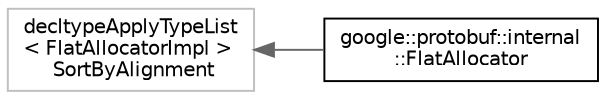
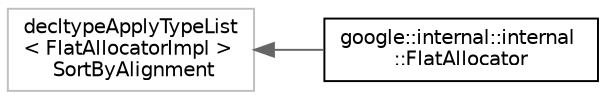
(461, 50) -> (461, 50)
